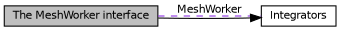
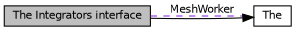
(81, 16) -> (77, 16)
(299, 16) -> (273, 16)
